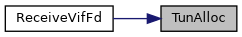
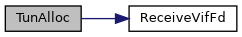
(130, 19) -> (98, 19)
